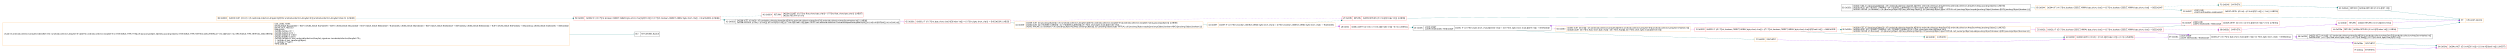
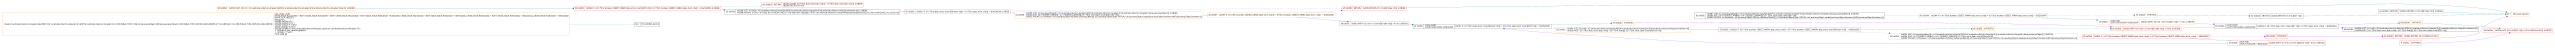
(2163, 33) -> (2204, 24)
(1635, 36) -> (1581, 24)
